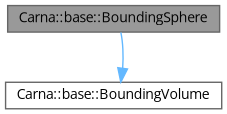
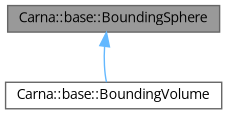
(123, 50) -> (104, 64)
